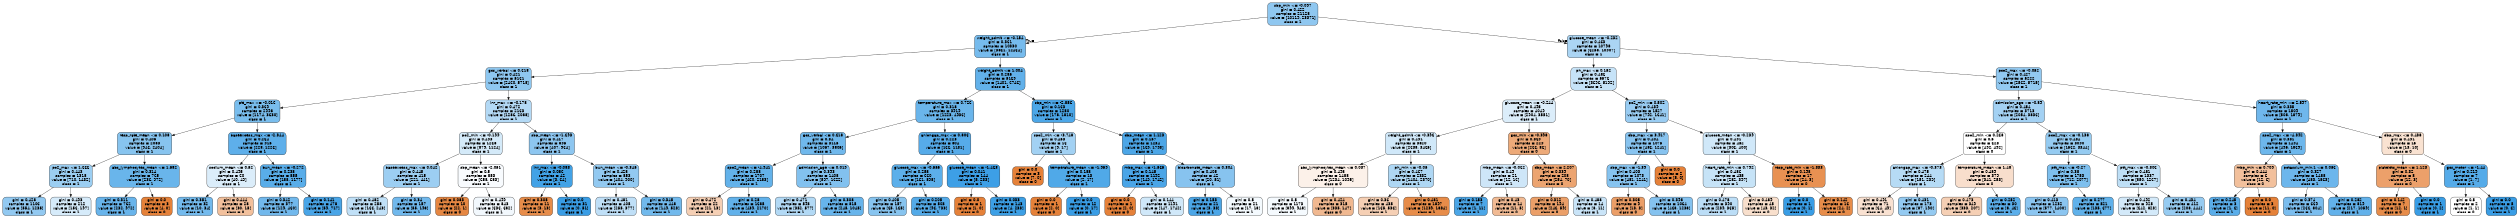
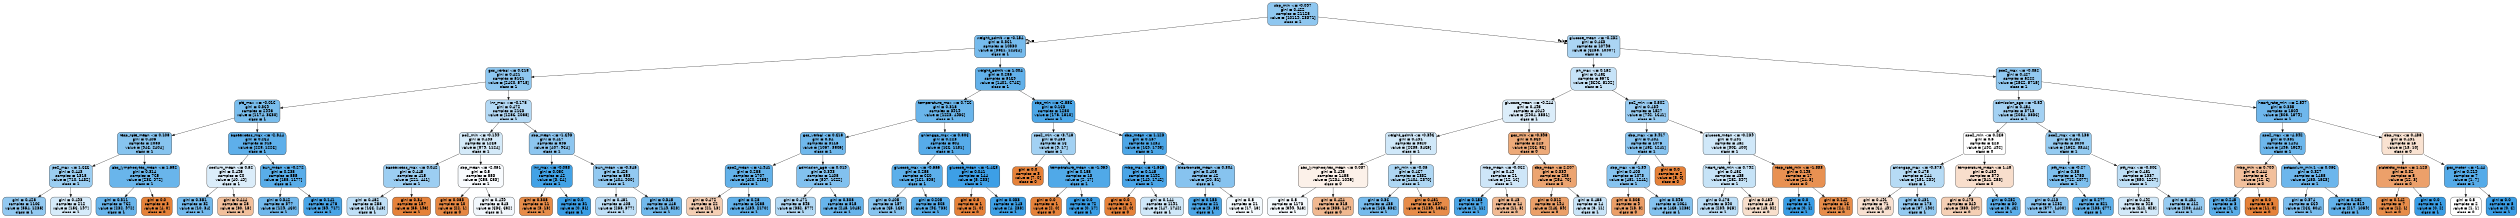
(412, 206) -> (412, 206)
(1083, 206) -> (1083, 206)
(1379, 206) -> (1379, 206)
(2393, 206) -> (2393, 206)
